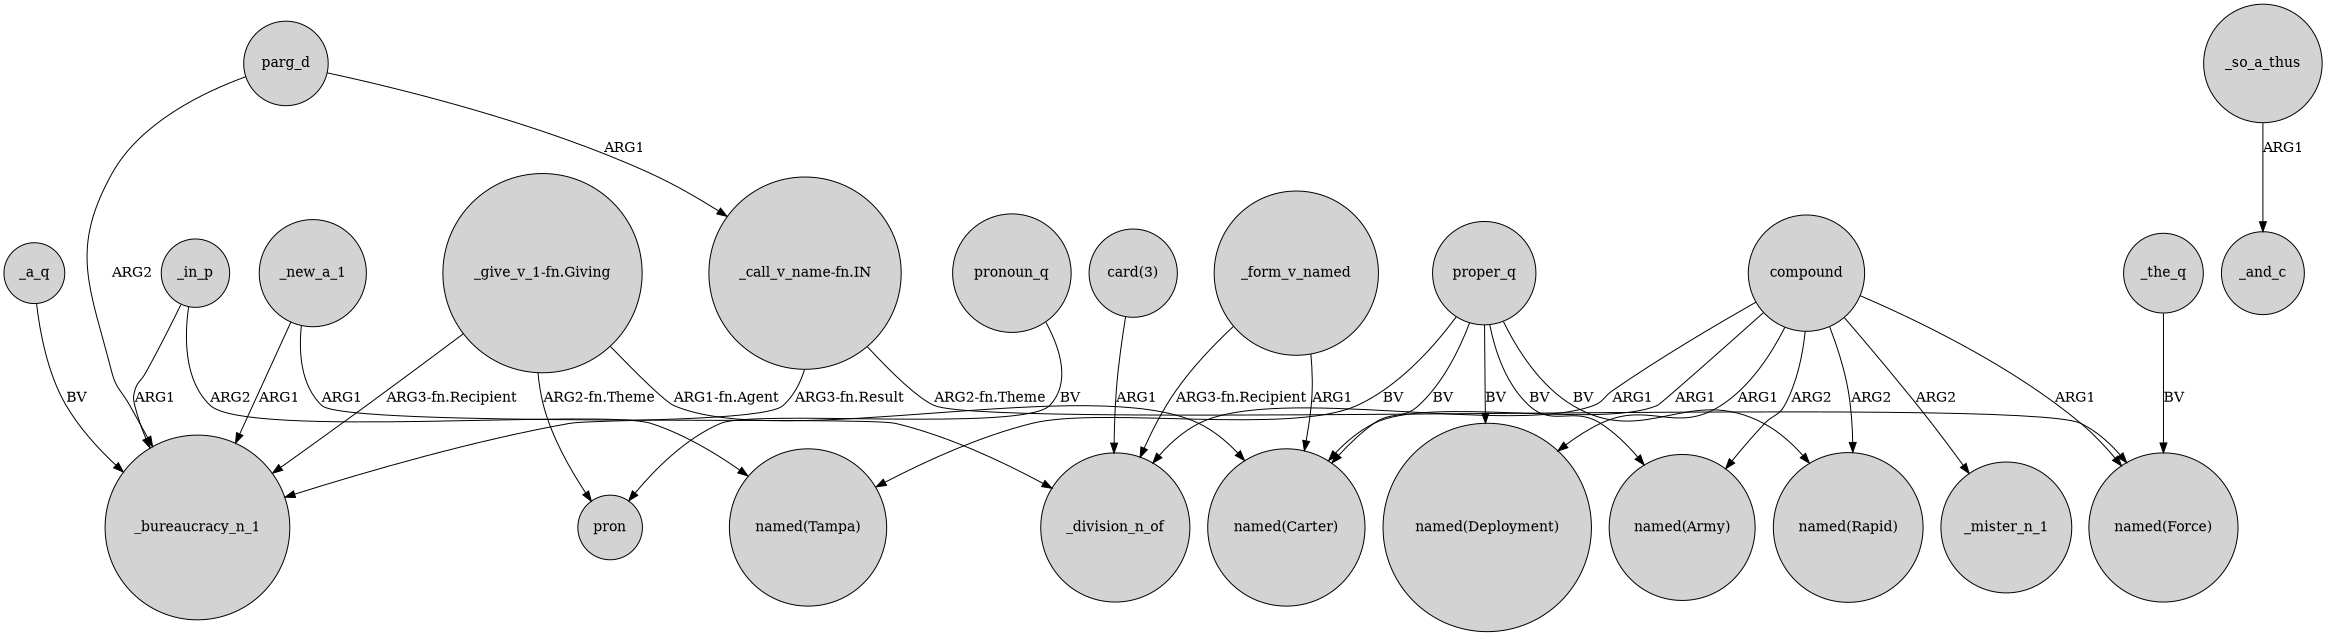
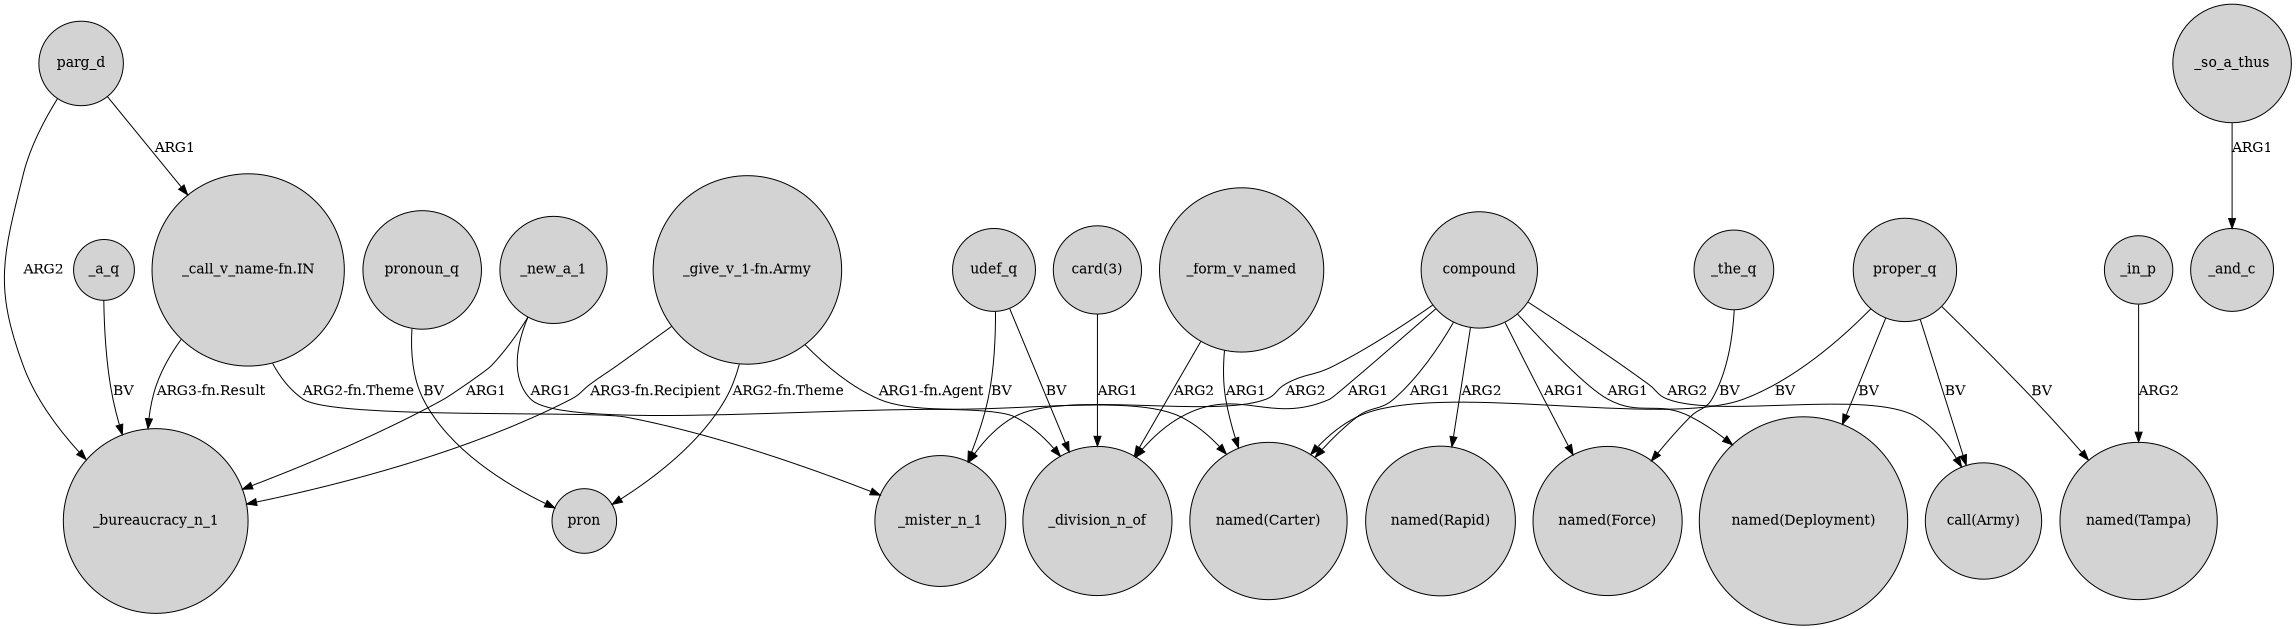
none -> (994, 270)
(543, 273) -> (747, 270)
(147, 370) -> none
(1242, 398) -> (1194, 392)
(1570, 404) -> none
(1810, 412) -> (521, 414)
(1682, 527) -> (1984, 521)
